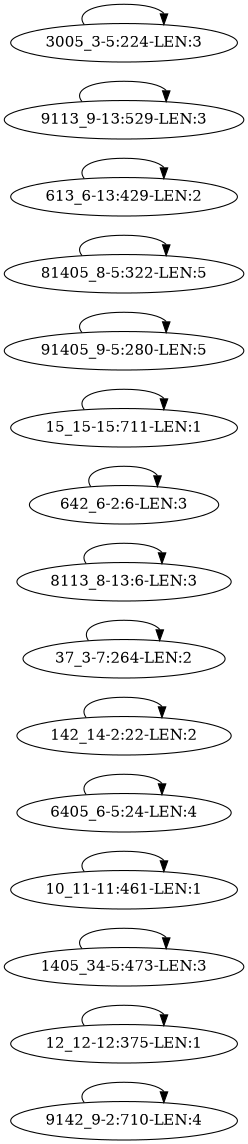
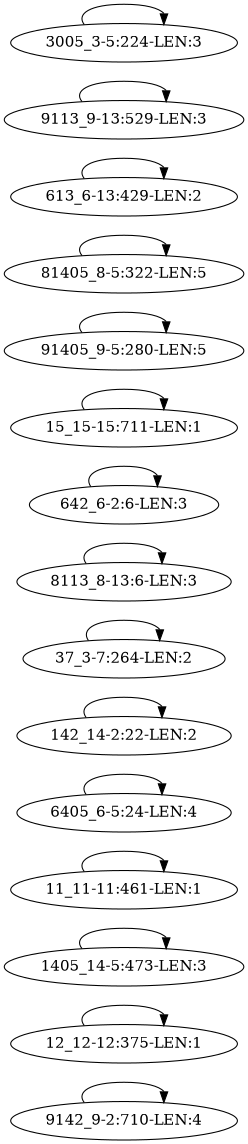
(124, 890) -> (124, 890)
(124, 967) -> (124, 967)
